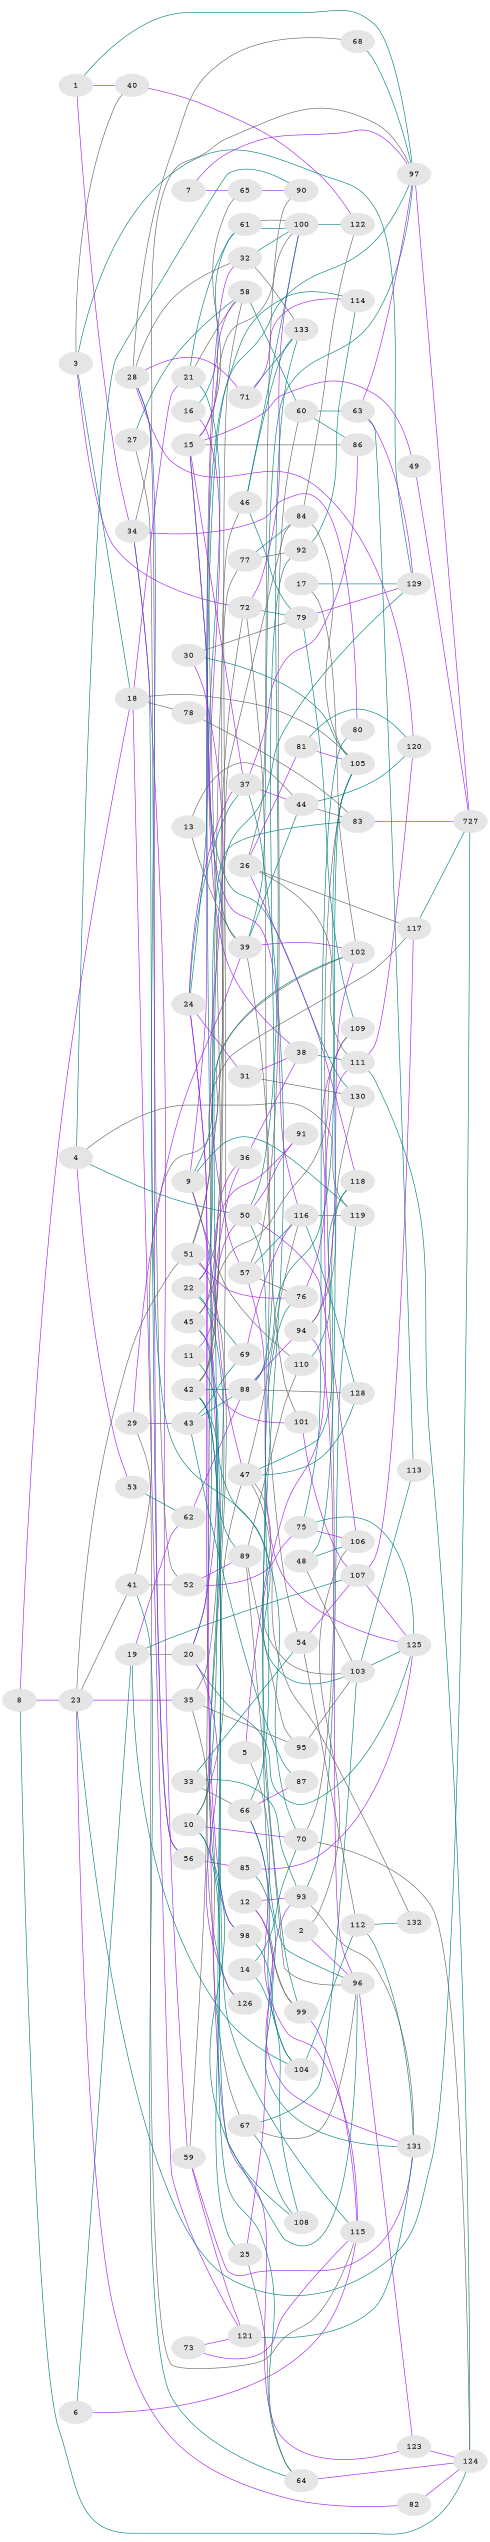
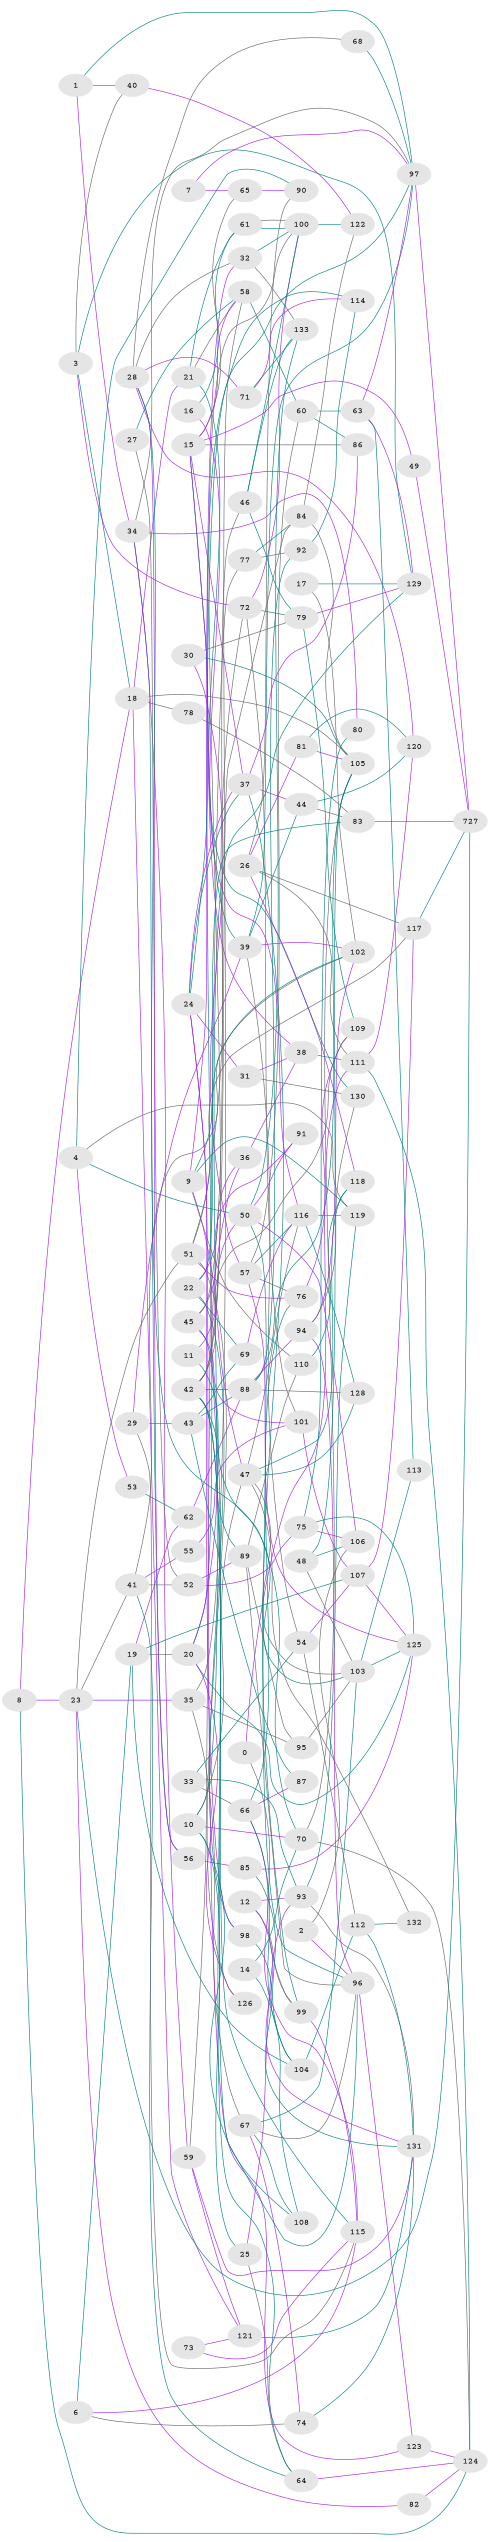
(189, 827) -> none
none -> (189, 1551)
(245, 1753) -> (245, 1753)
none -> (301, 2423)
